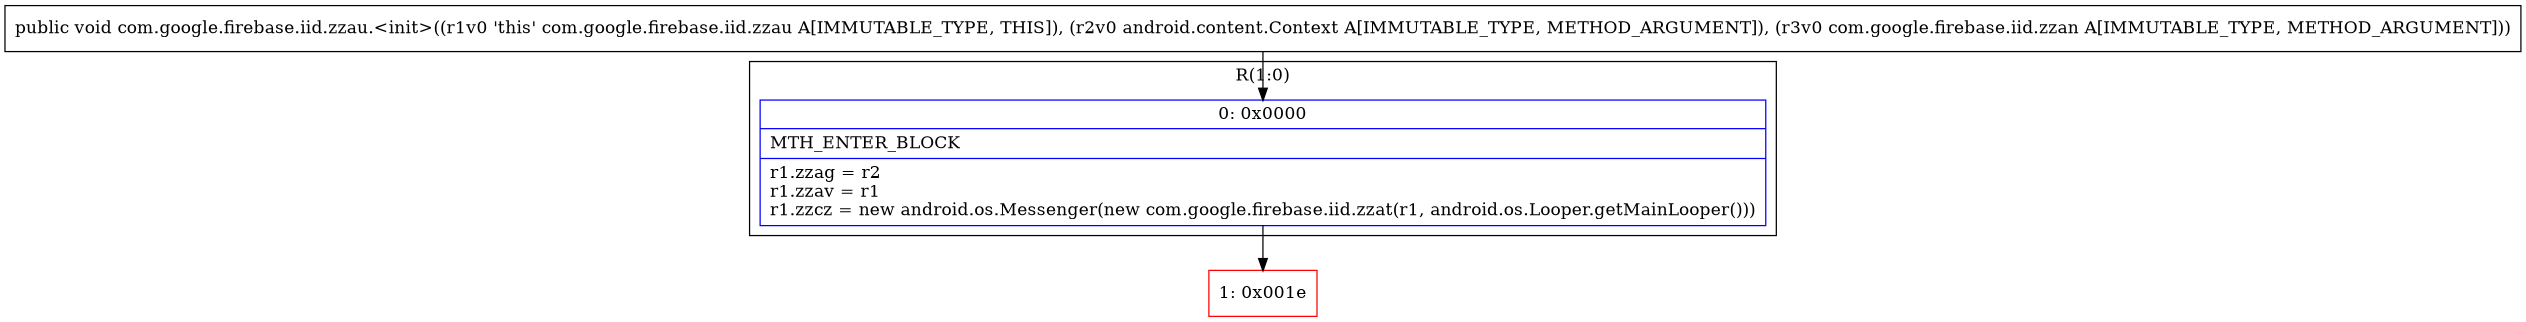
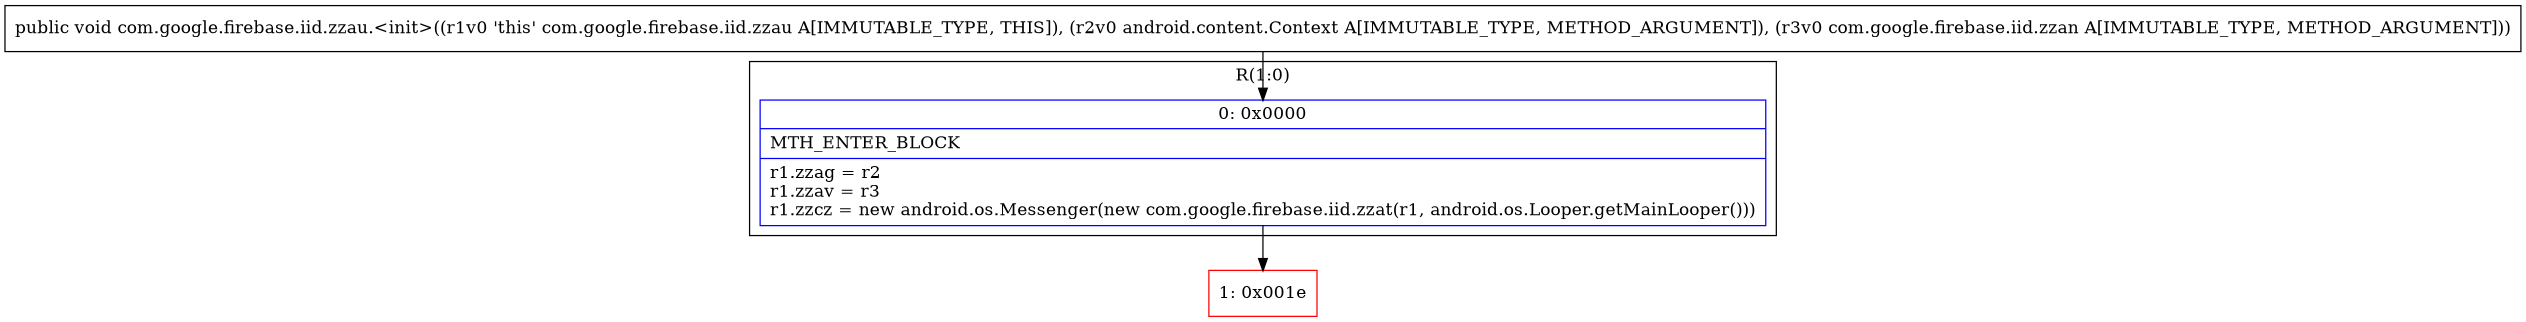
(825, 191) -> (825, 191)
